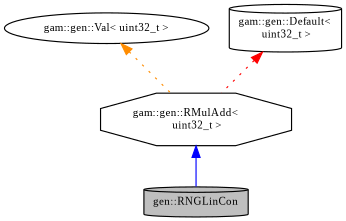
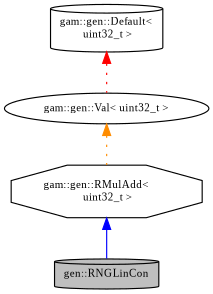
(238, 77) -> (107, 78)
